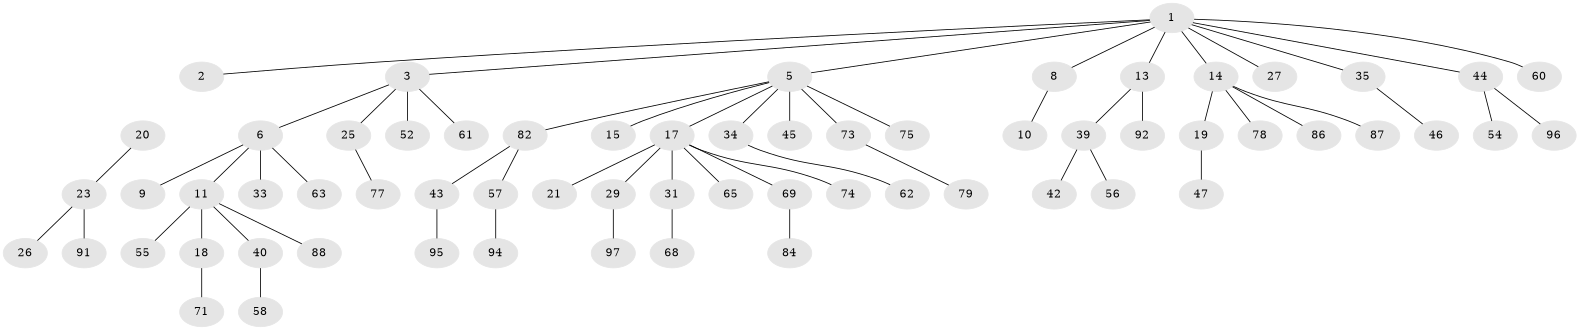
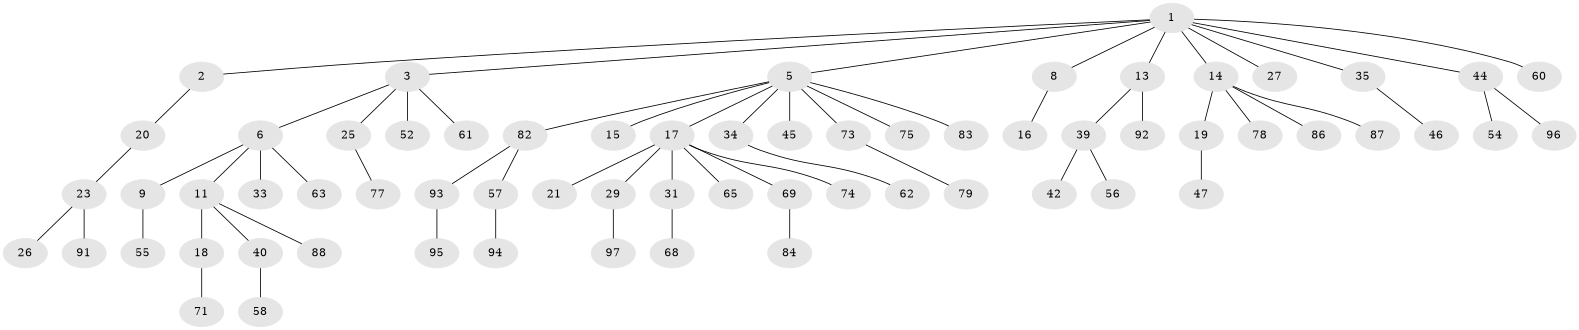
none -> (172, 106)
none -> (966, 136)
(1025, 136) -> (1025, 136)
(437, 194) -> (437, 194)
(172, 224) -> (143, 224)
